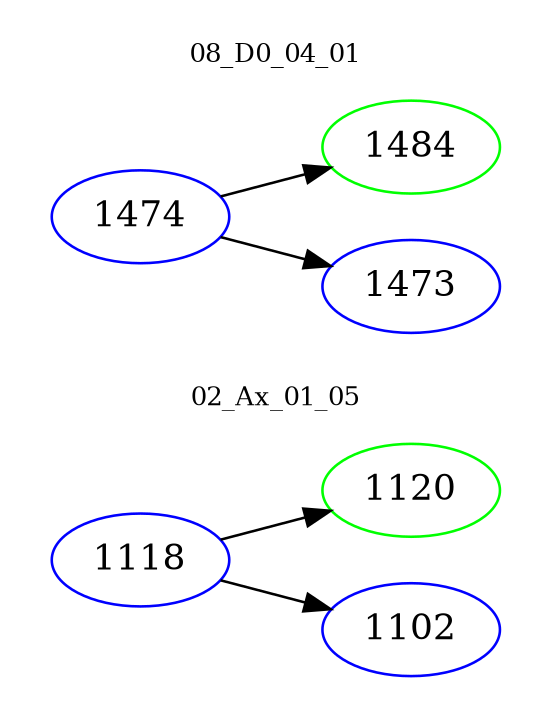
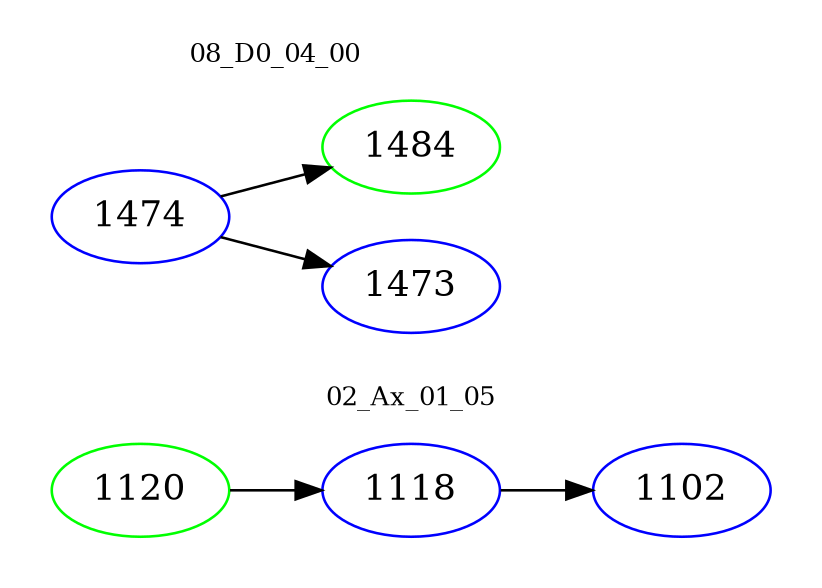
(276, 55) -> (276, 55)
(263, 529) -> (263, 490)
